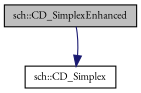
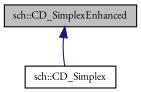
(78, 41) -> (63, 52)
